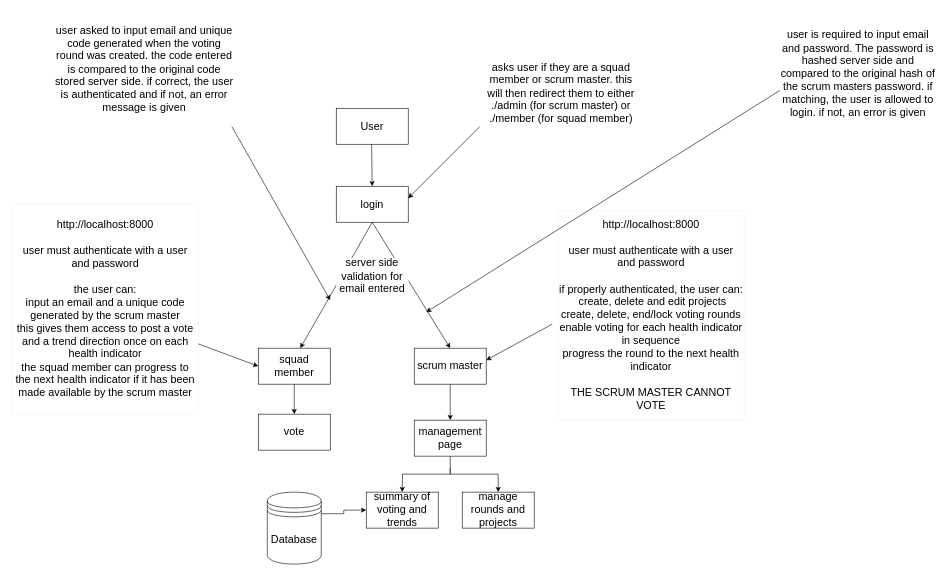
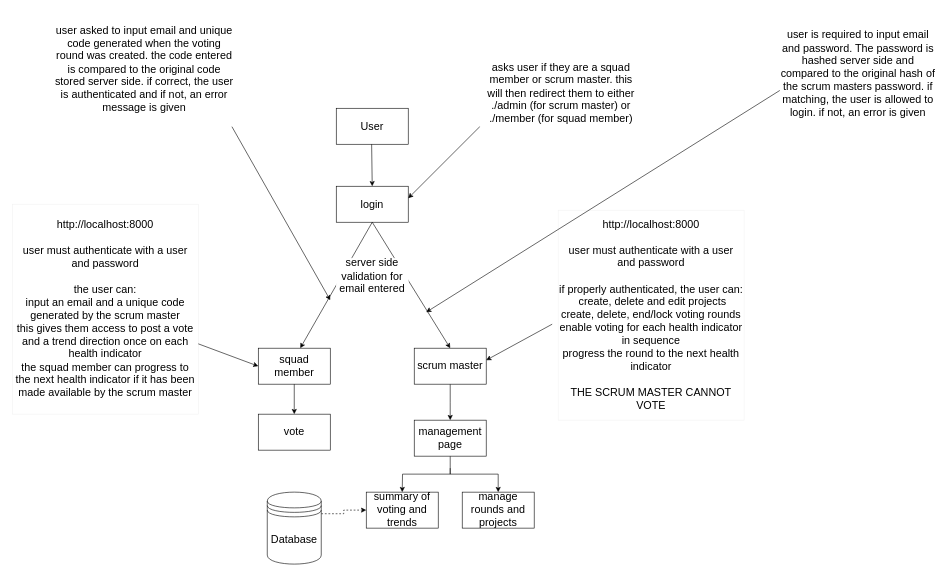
(343, 514) -> (343, 514)
